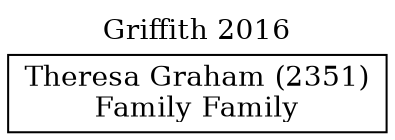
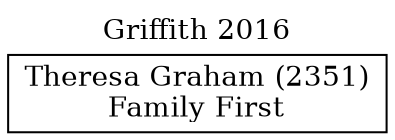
(197, 94) -> (197, 94)
